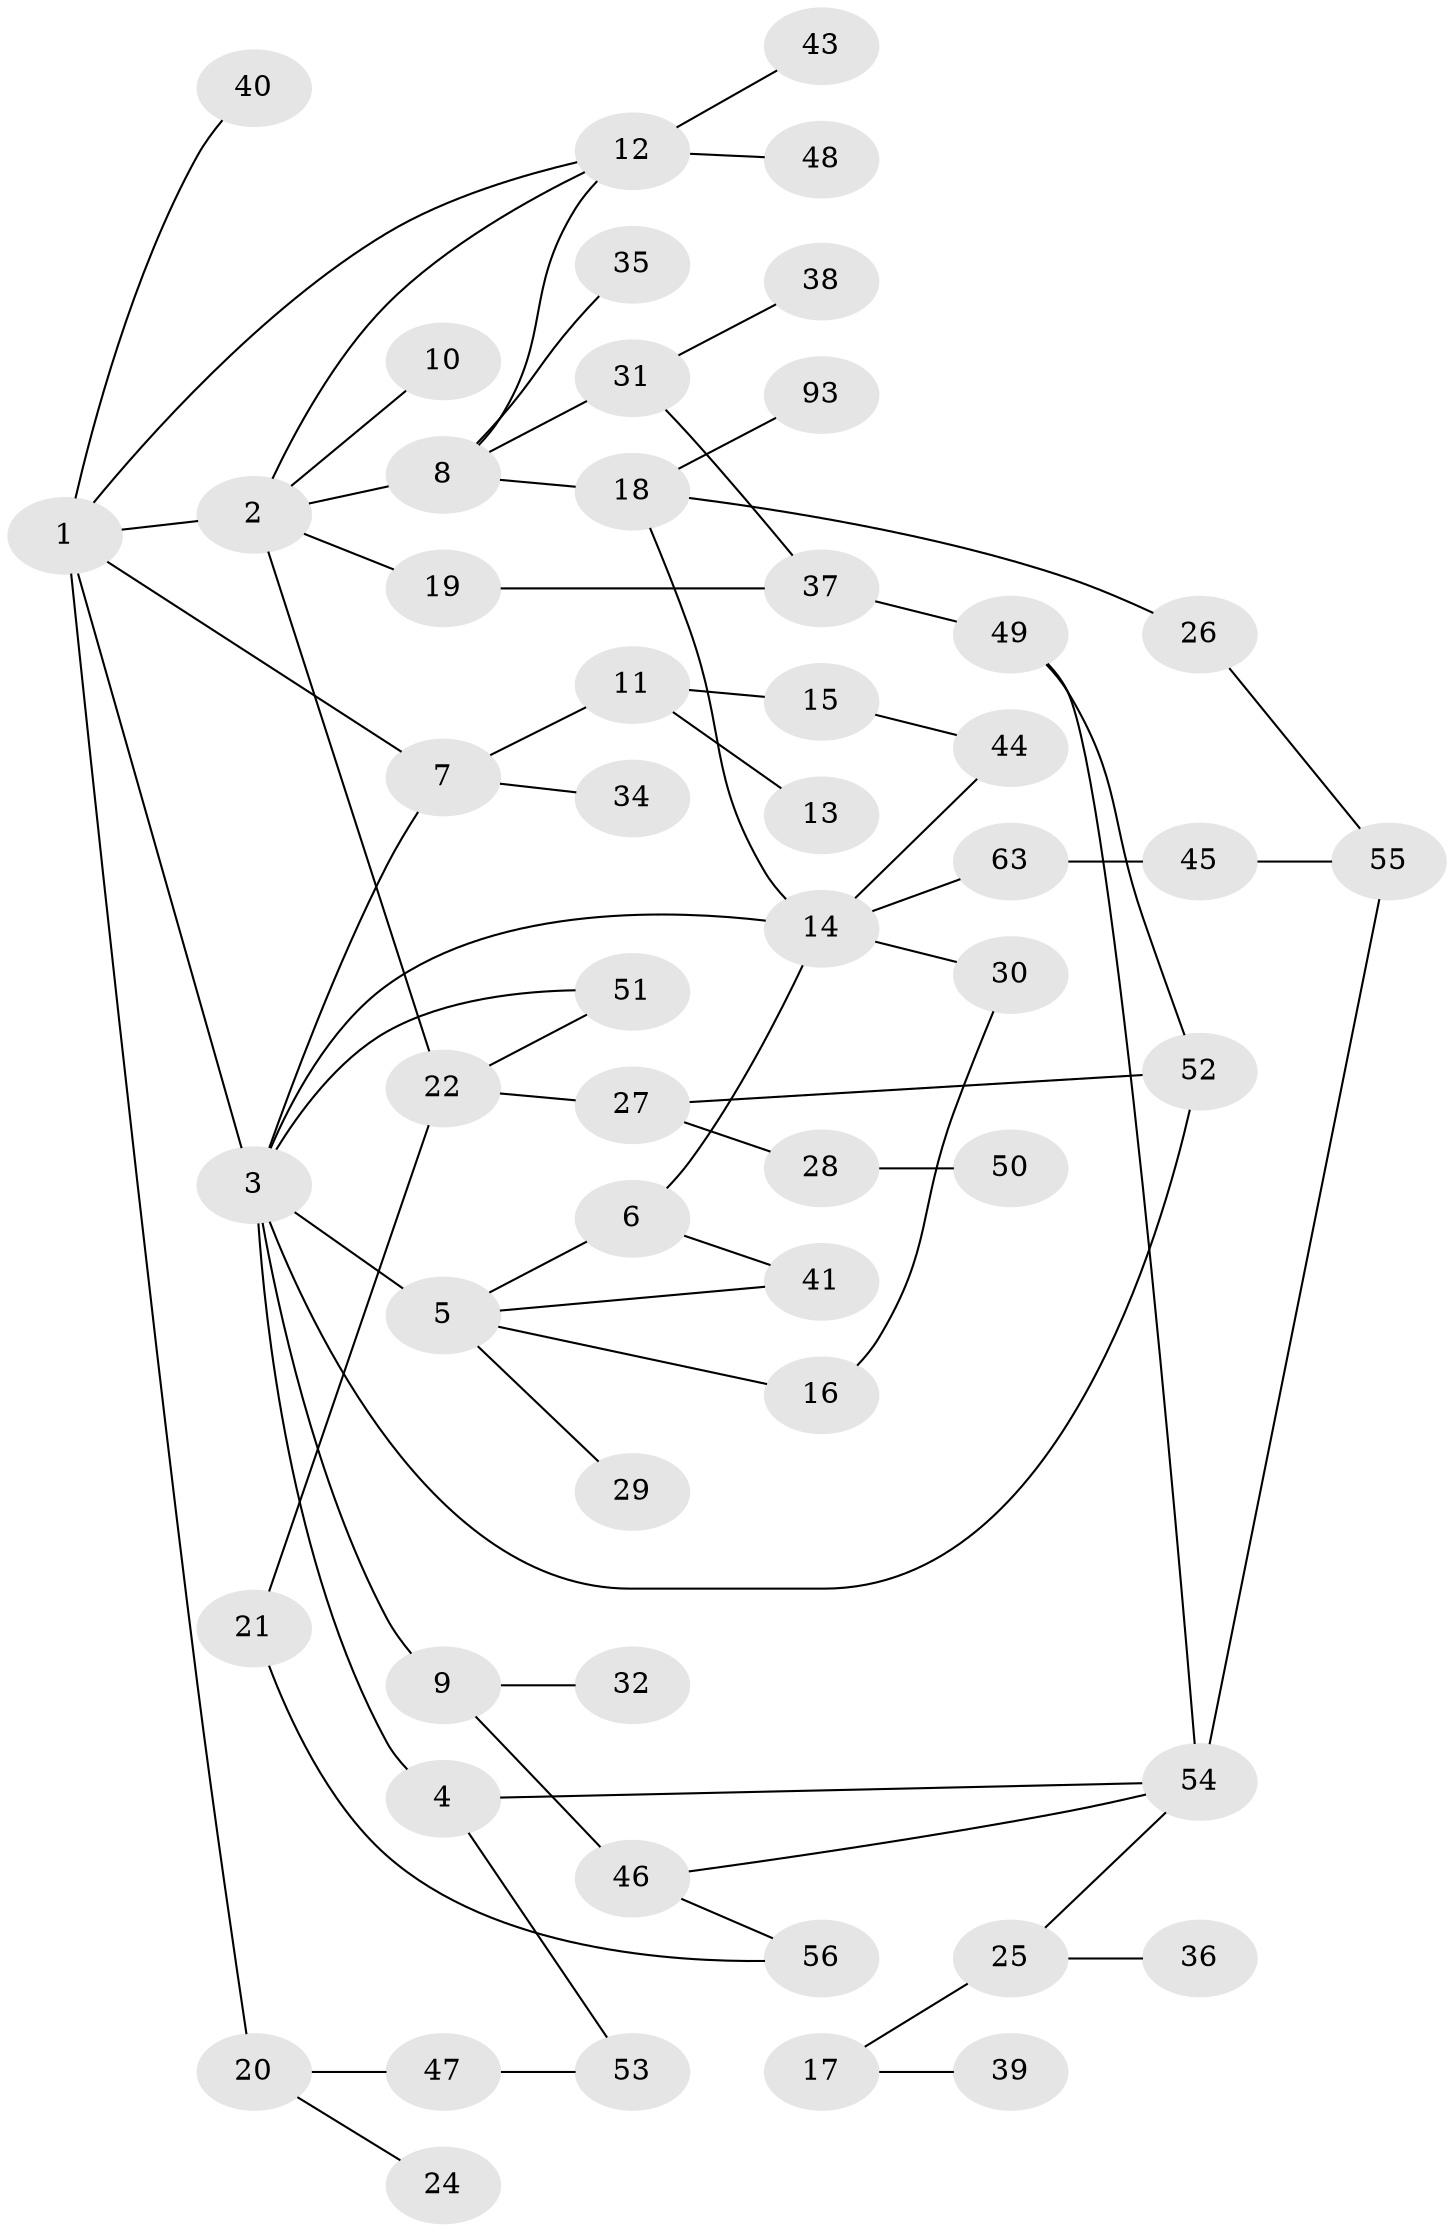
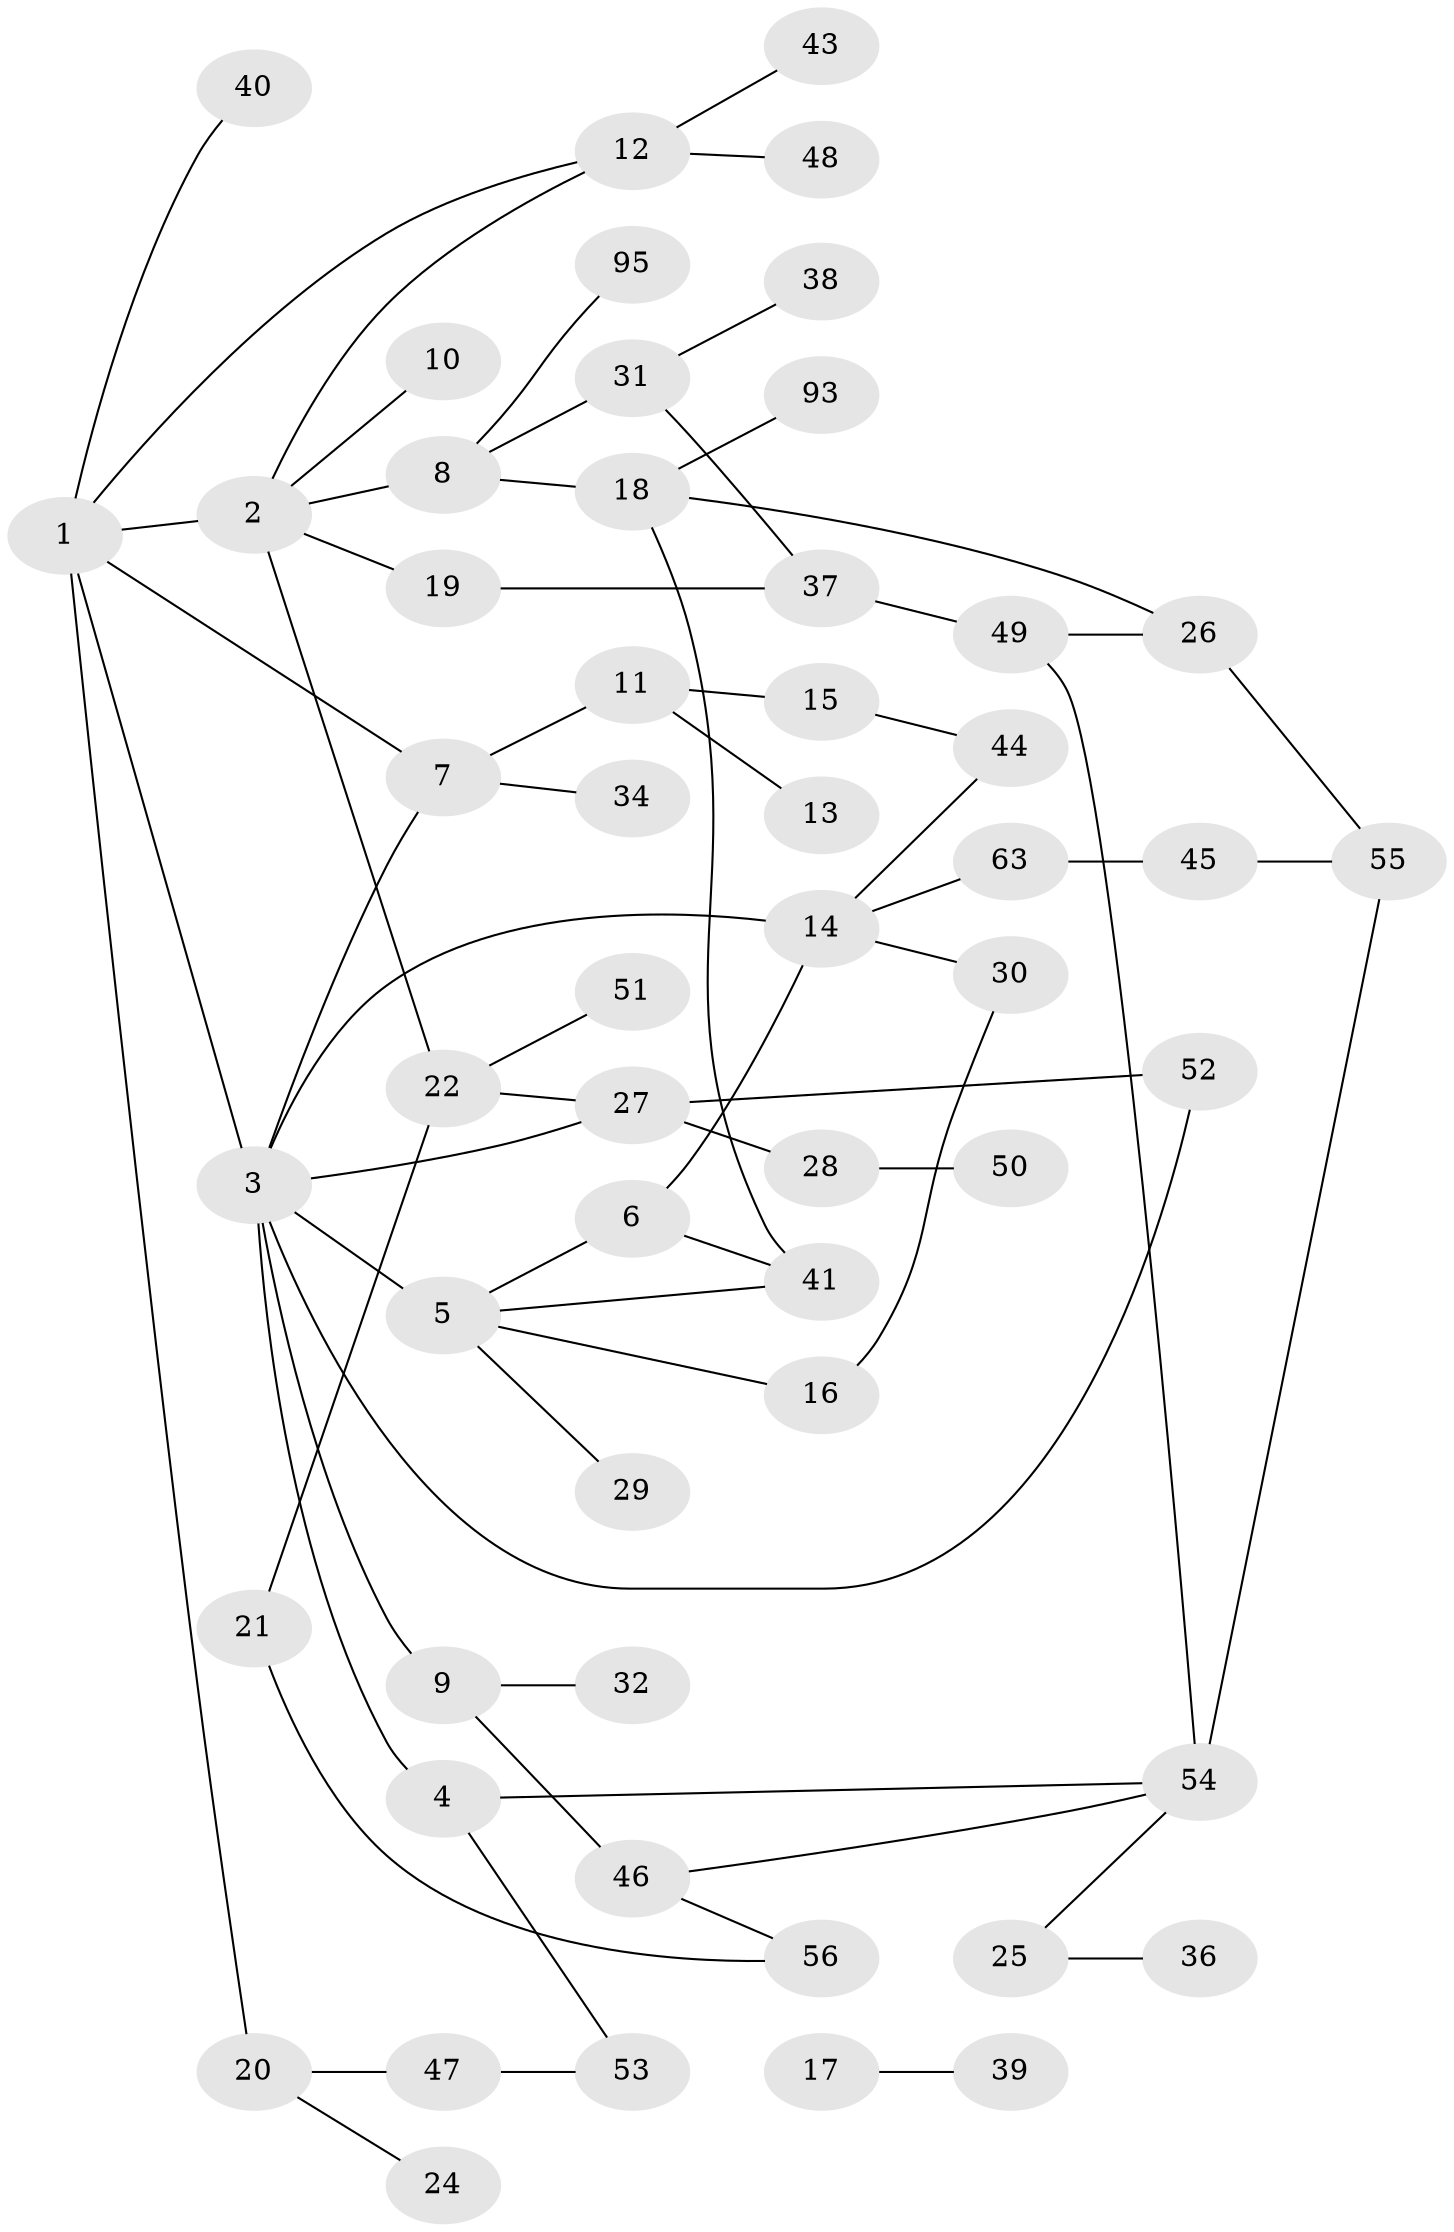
(633, 265) -> (633, 265)
(538, 313) -> none
(713, 717) -> (711, 893)
(1123, 846) -> (1106, 635)
(401, 1025) -> (448, 1156)
(916, 2015) -> none
